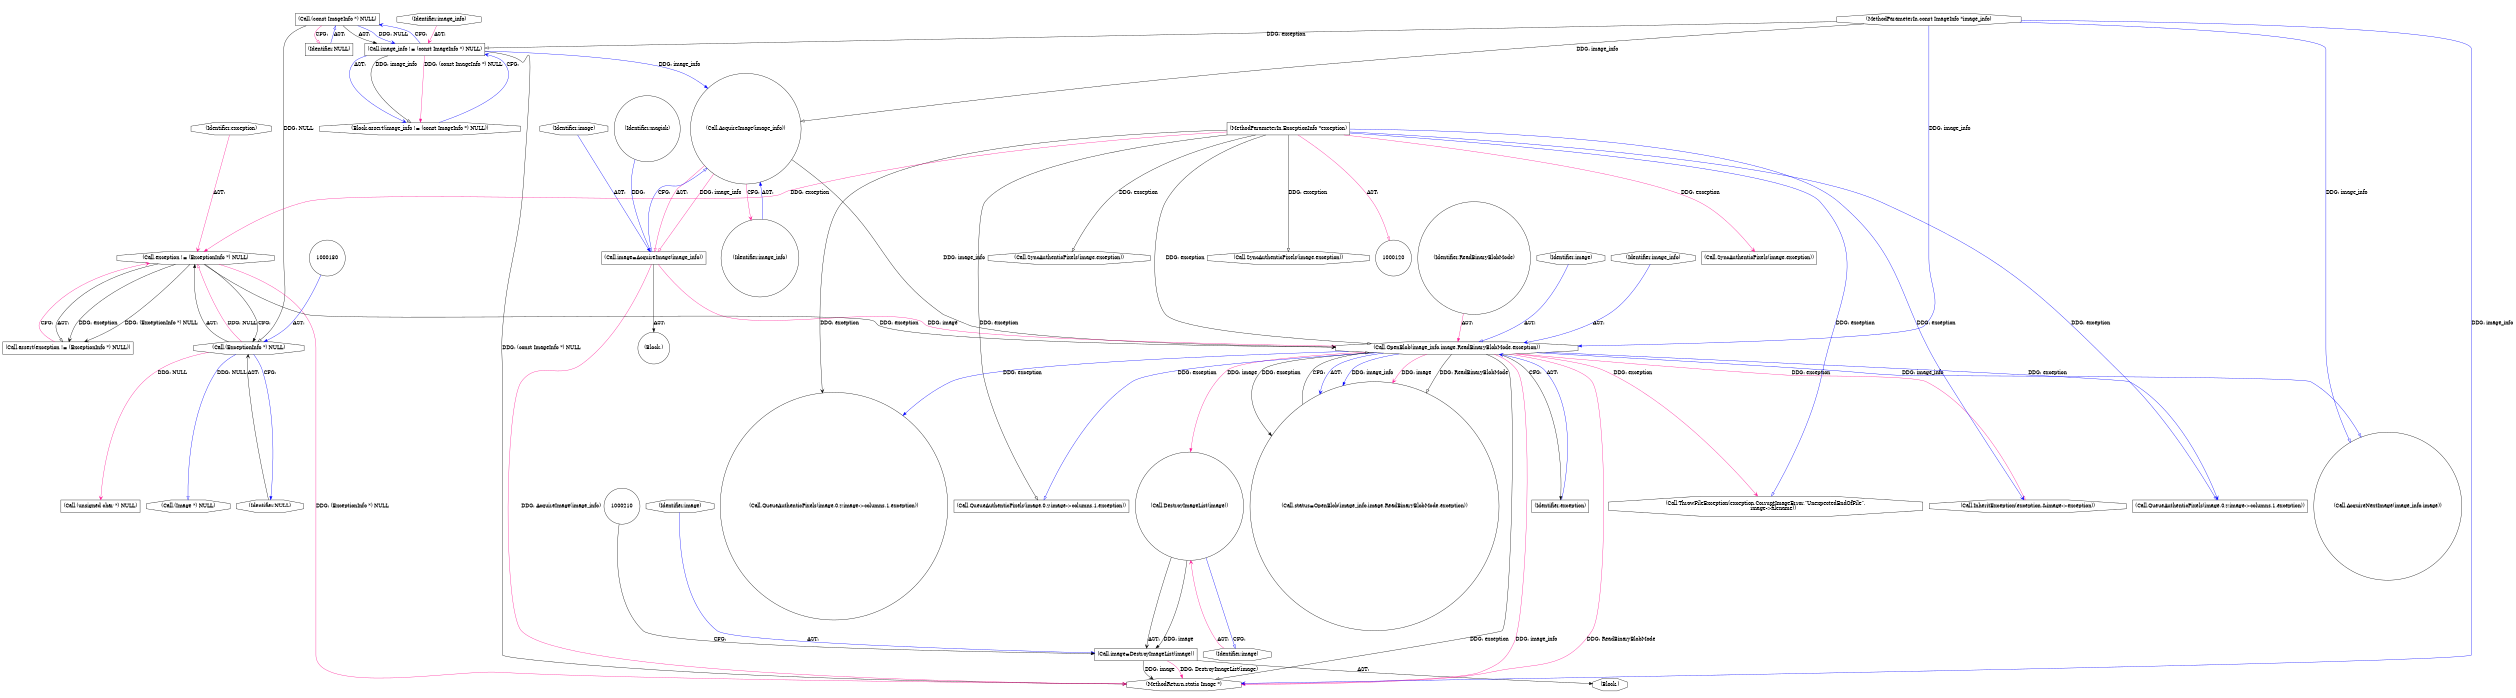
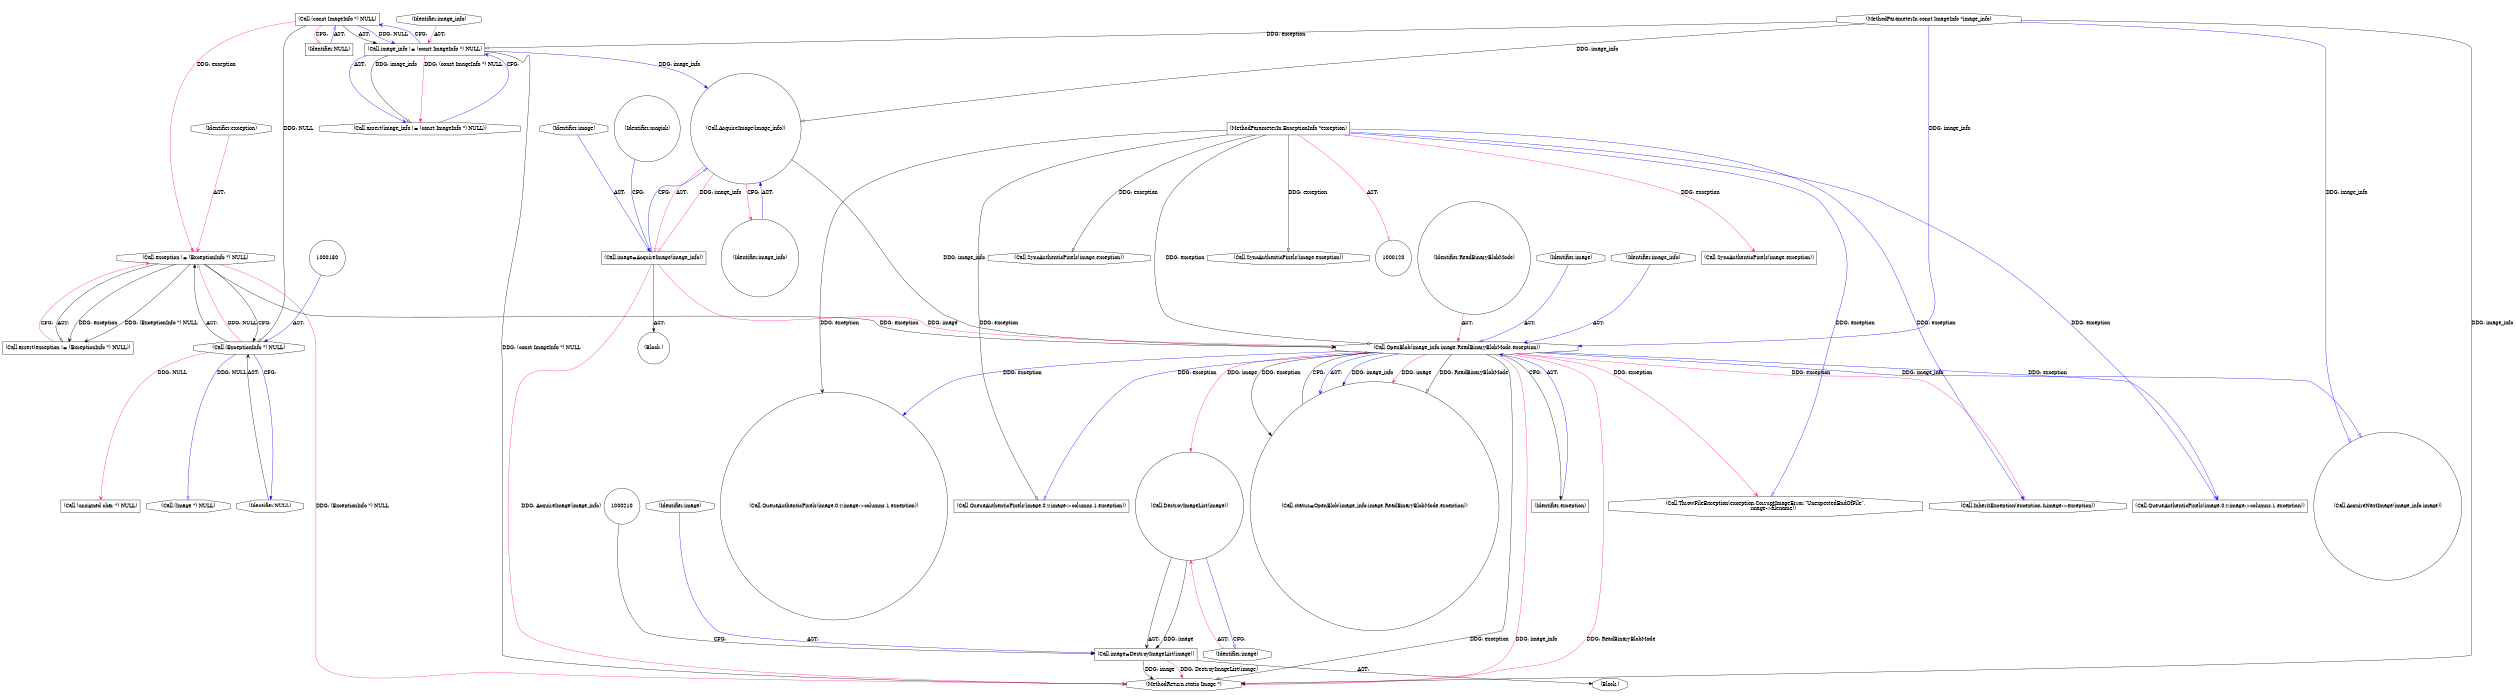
(420, 129) -> (420, 129)
(1751, 165) -> (1751, 165)
(639, 193) -> (639, 193)
(714, 198) -> (176, 100)
(2388, 660) -> (2388, 660)
